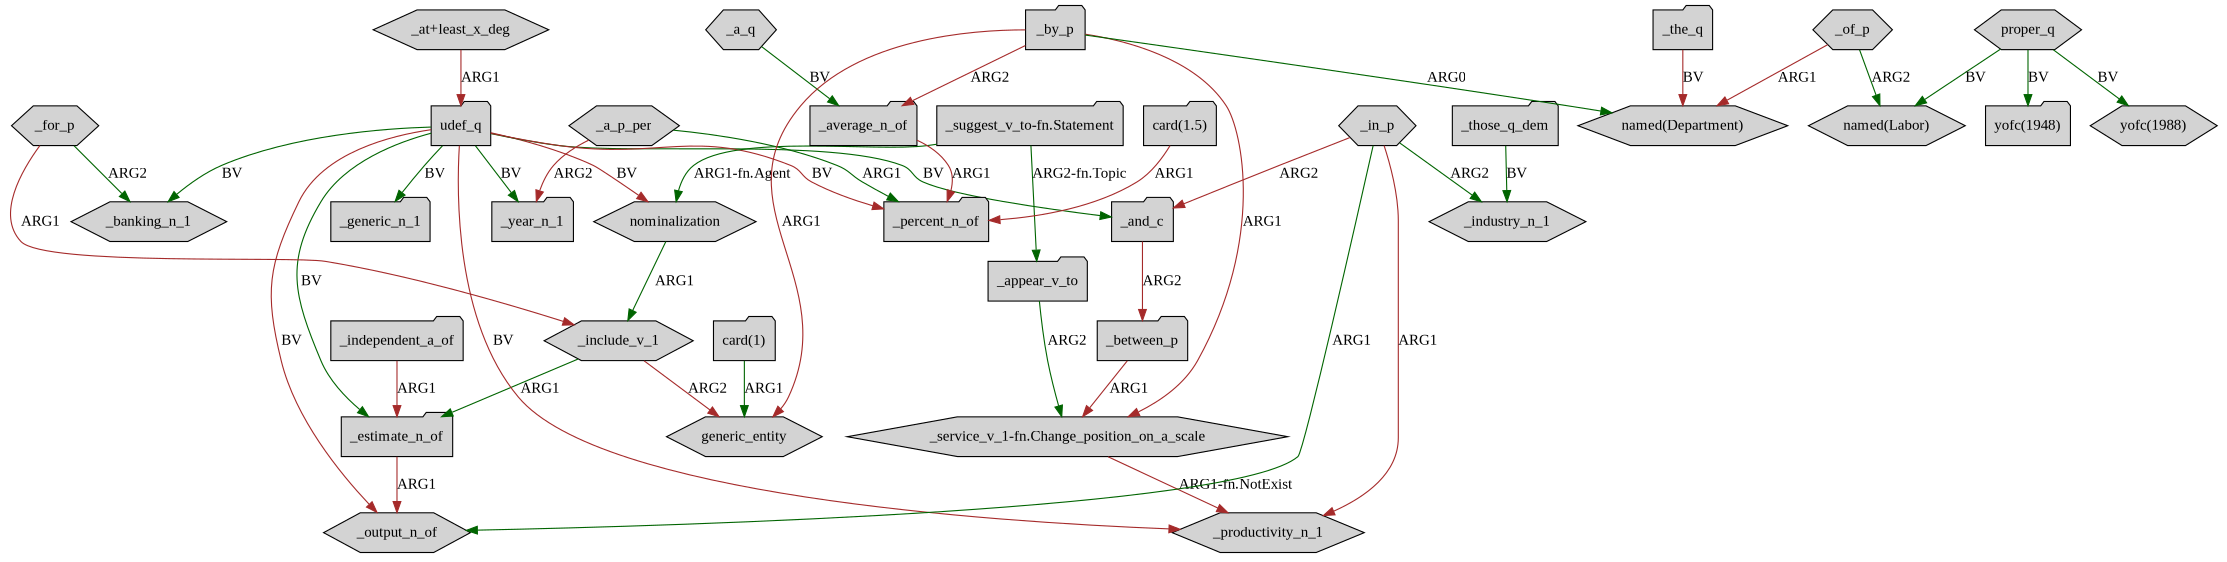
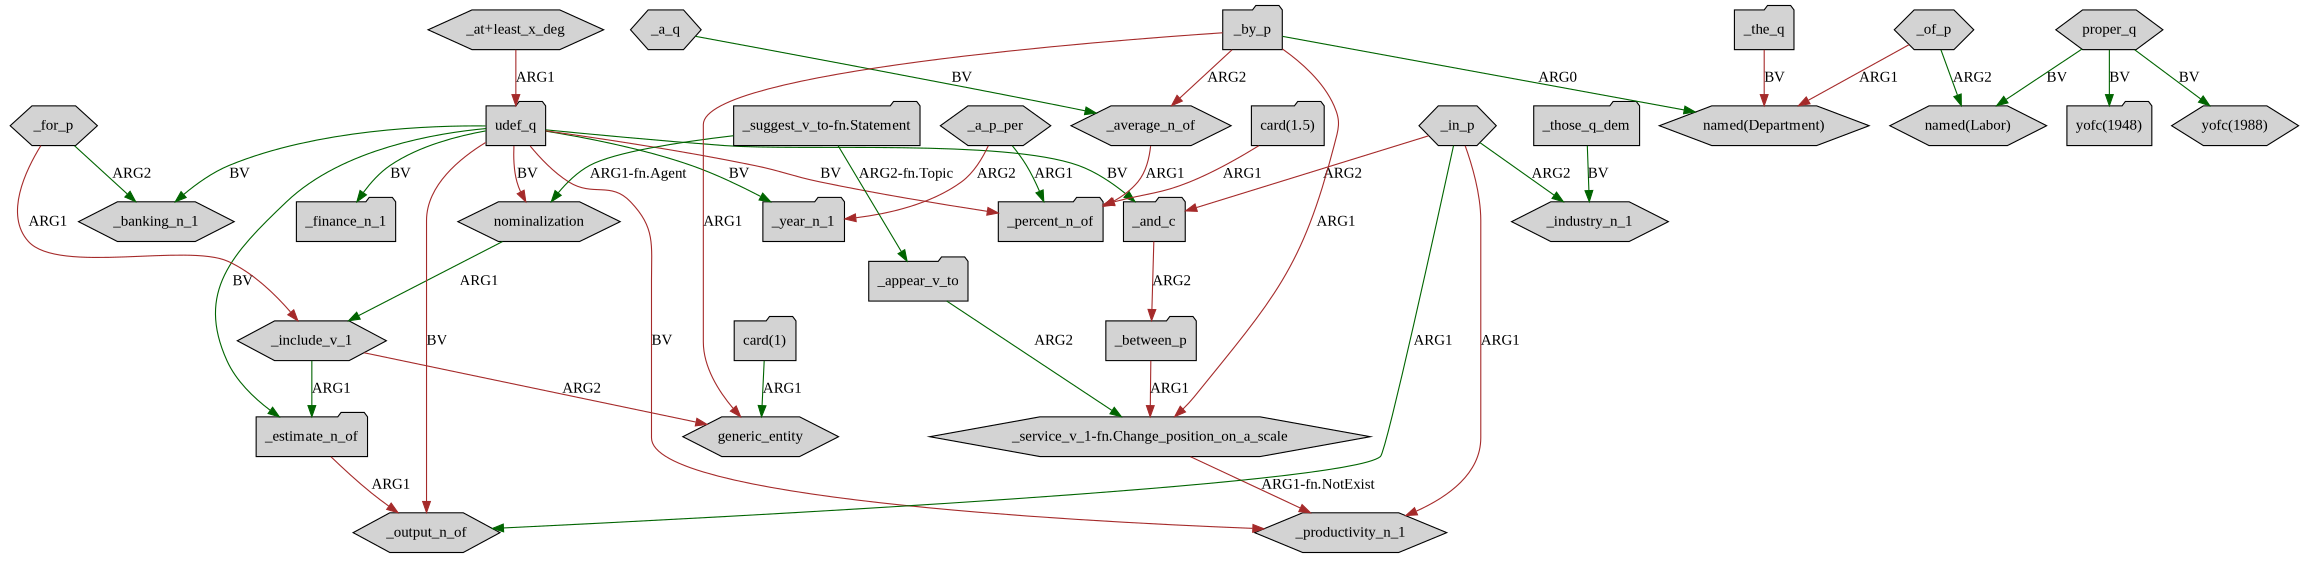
(863, 126) -> (1151, 126)
(380, 222) -> (346, 222)
(397, 341) -> none
